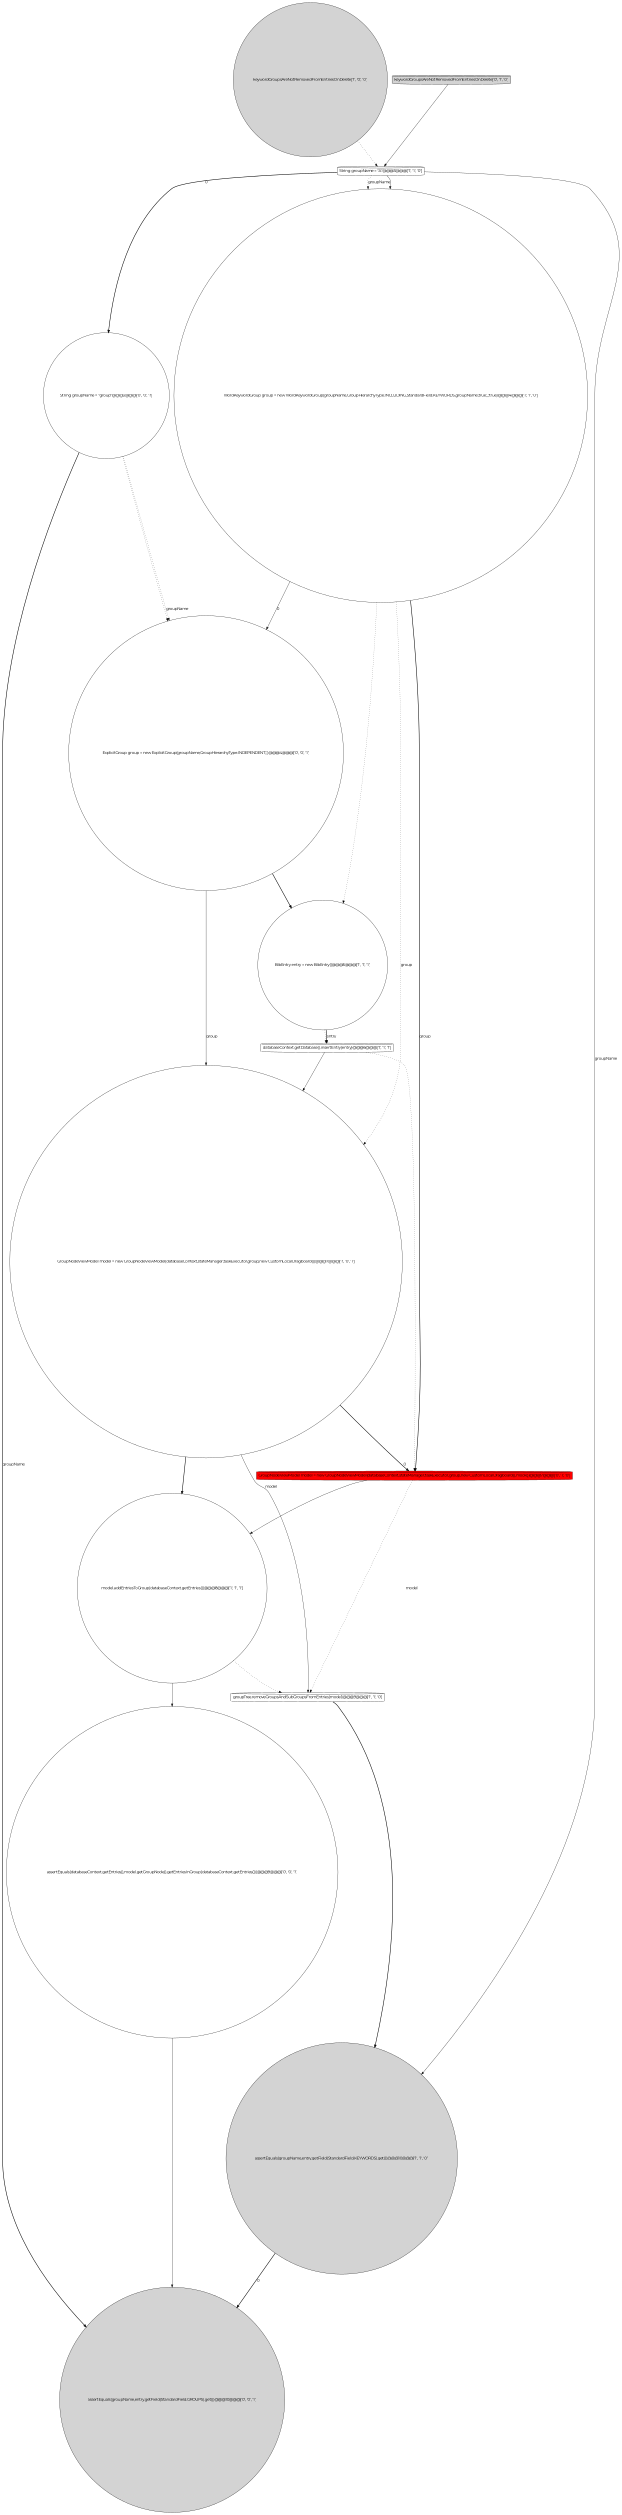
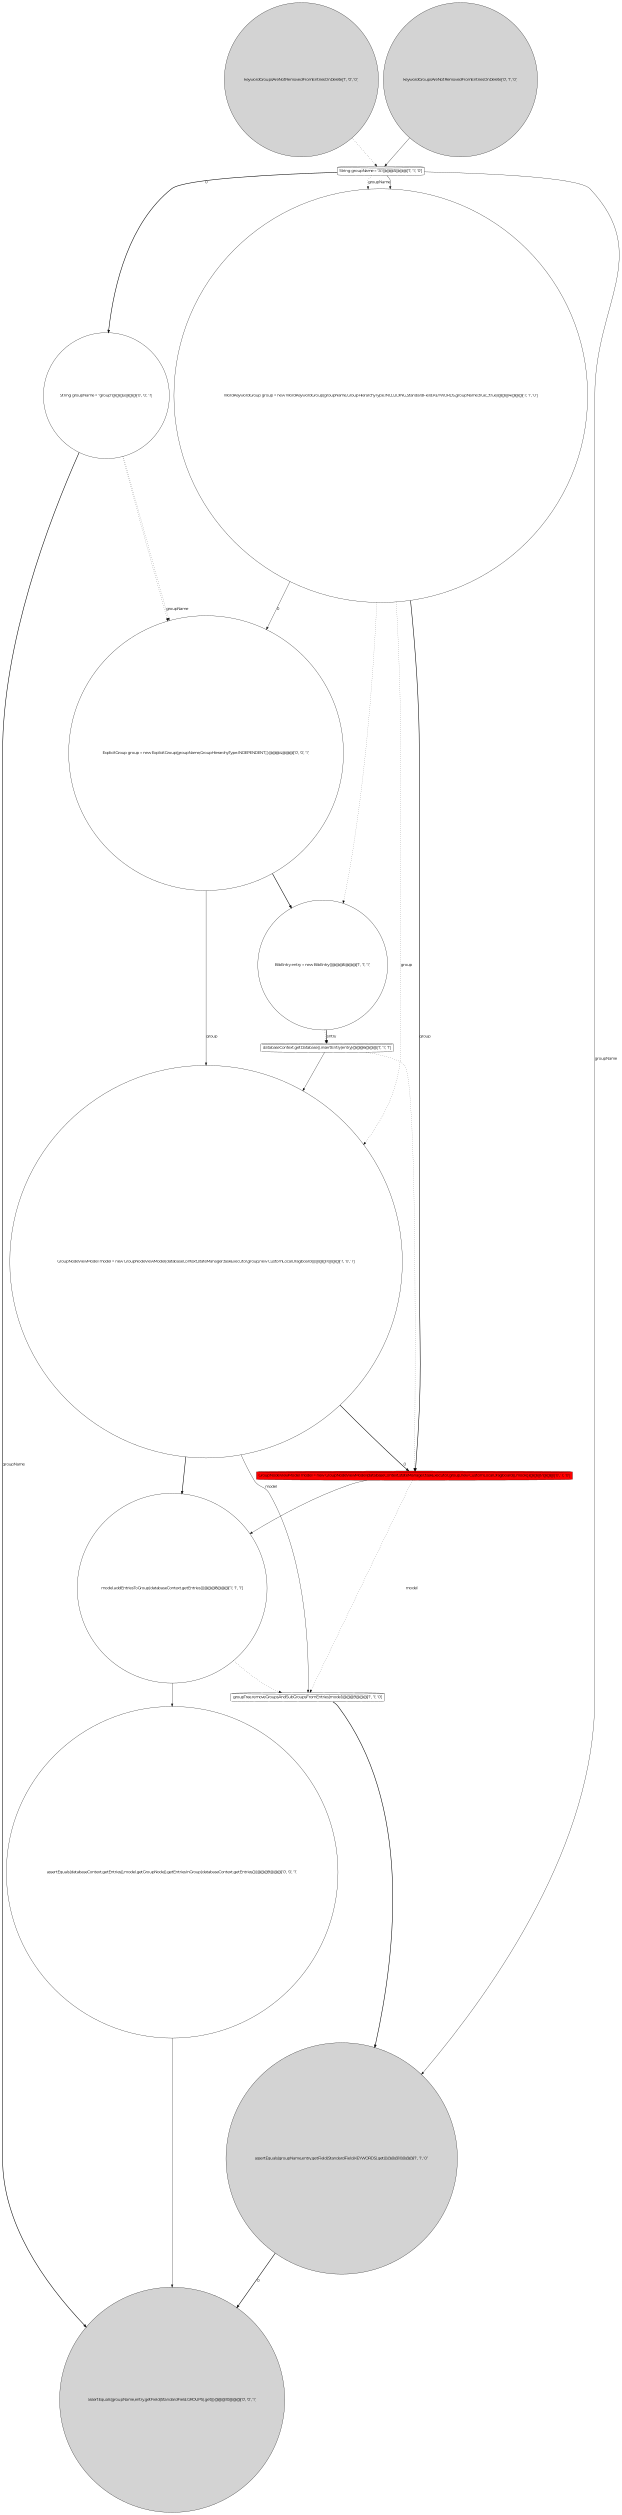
(451, 80) -> (460, 80)
